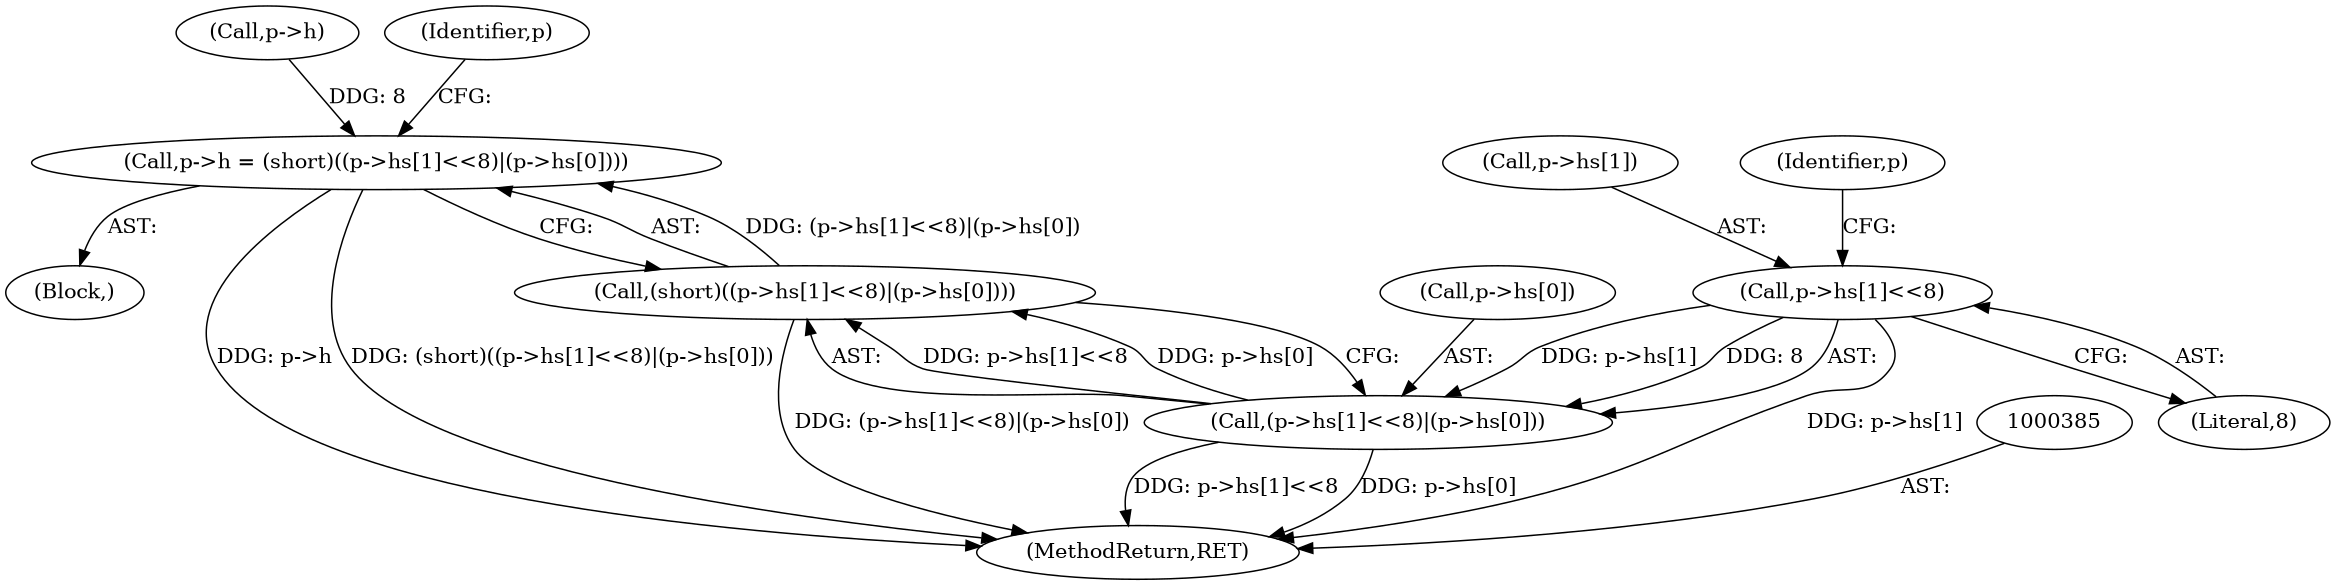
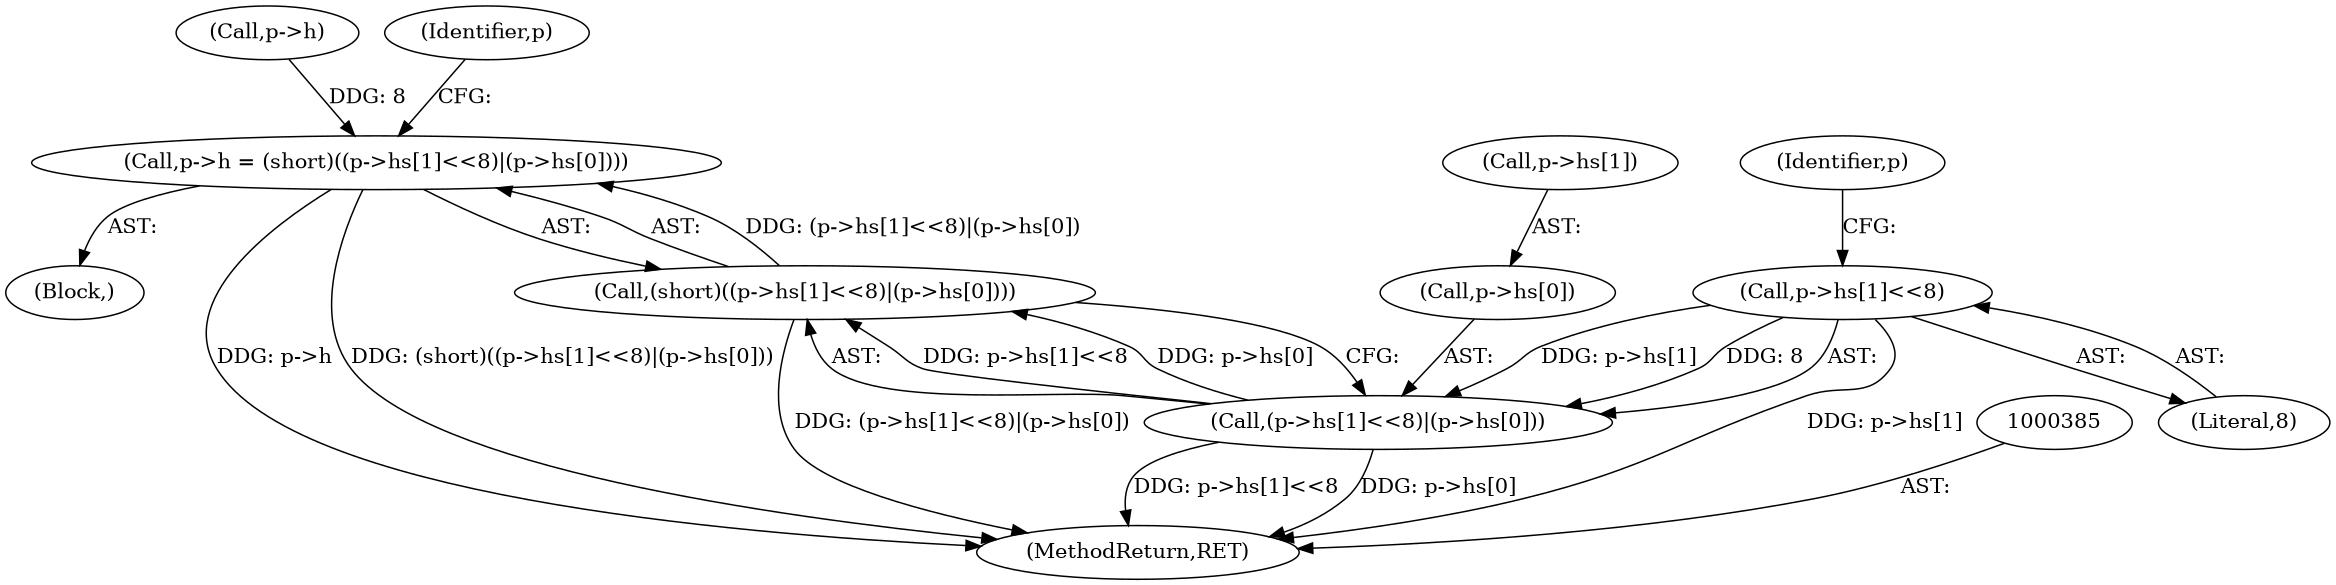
(1694, 224) -> (1533, 221)
(570, 228) -> (570, 228)
(2105, 358) -> (2105, 358)
